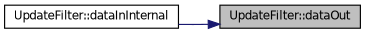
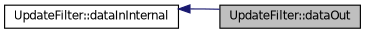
(193, 24) -> (205, 9)
